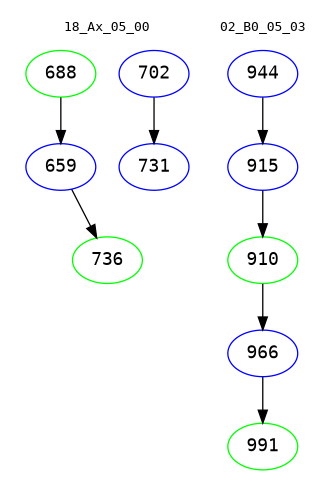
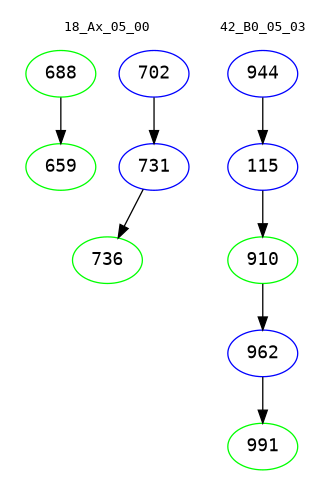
(263, 28) -> (263, 28)
(61, 167) -> (61, 167)
(263, 167) -> (263, 167)
(81, 208) -> (134, 208)
(263, 353) -> (263, 353)
